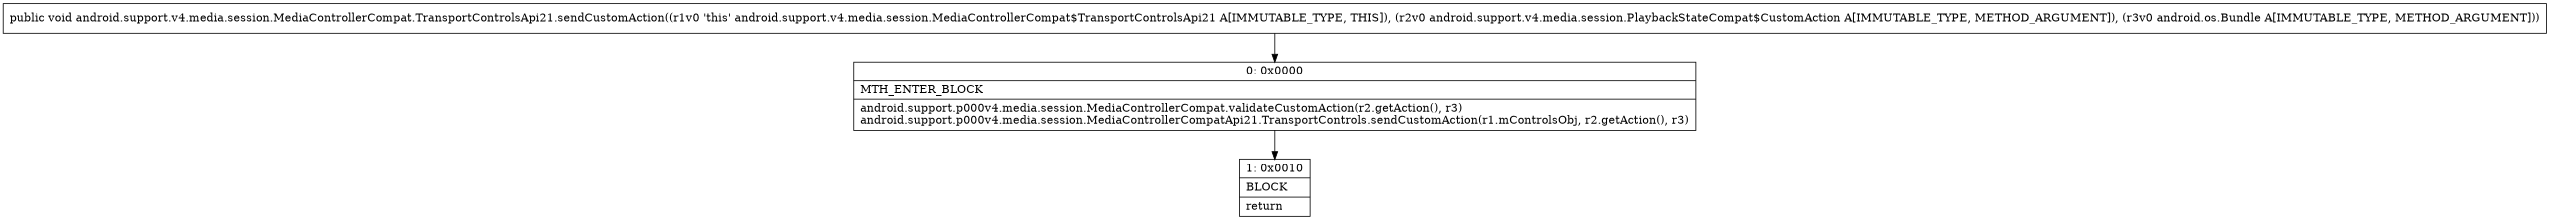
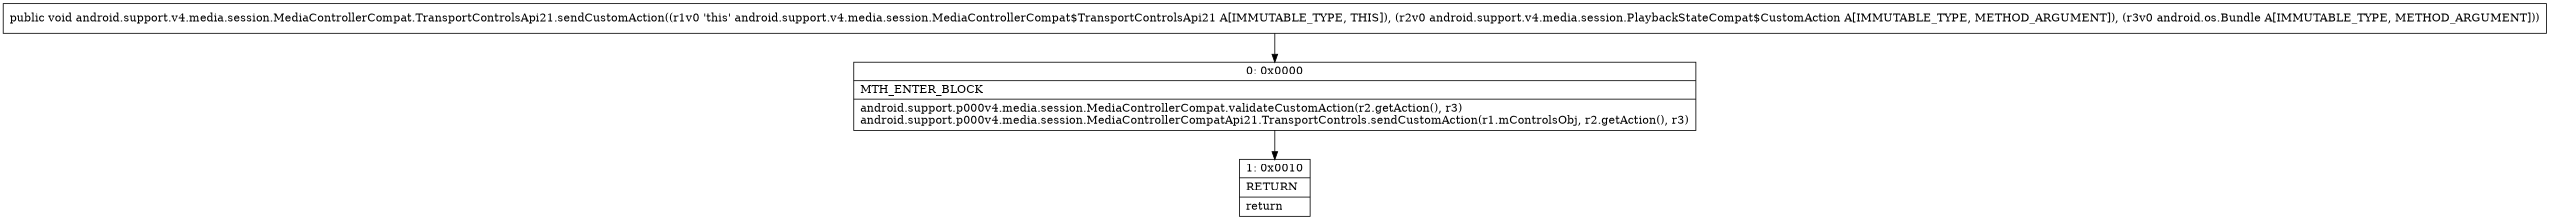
(1267, 187) -> (1272, 187)
